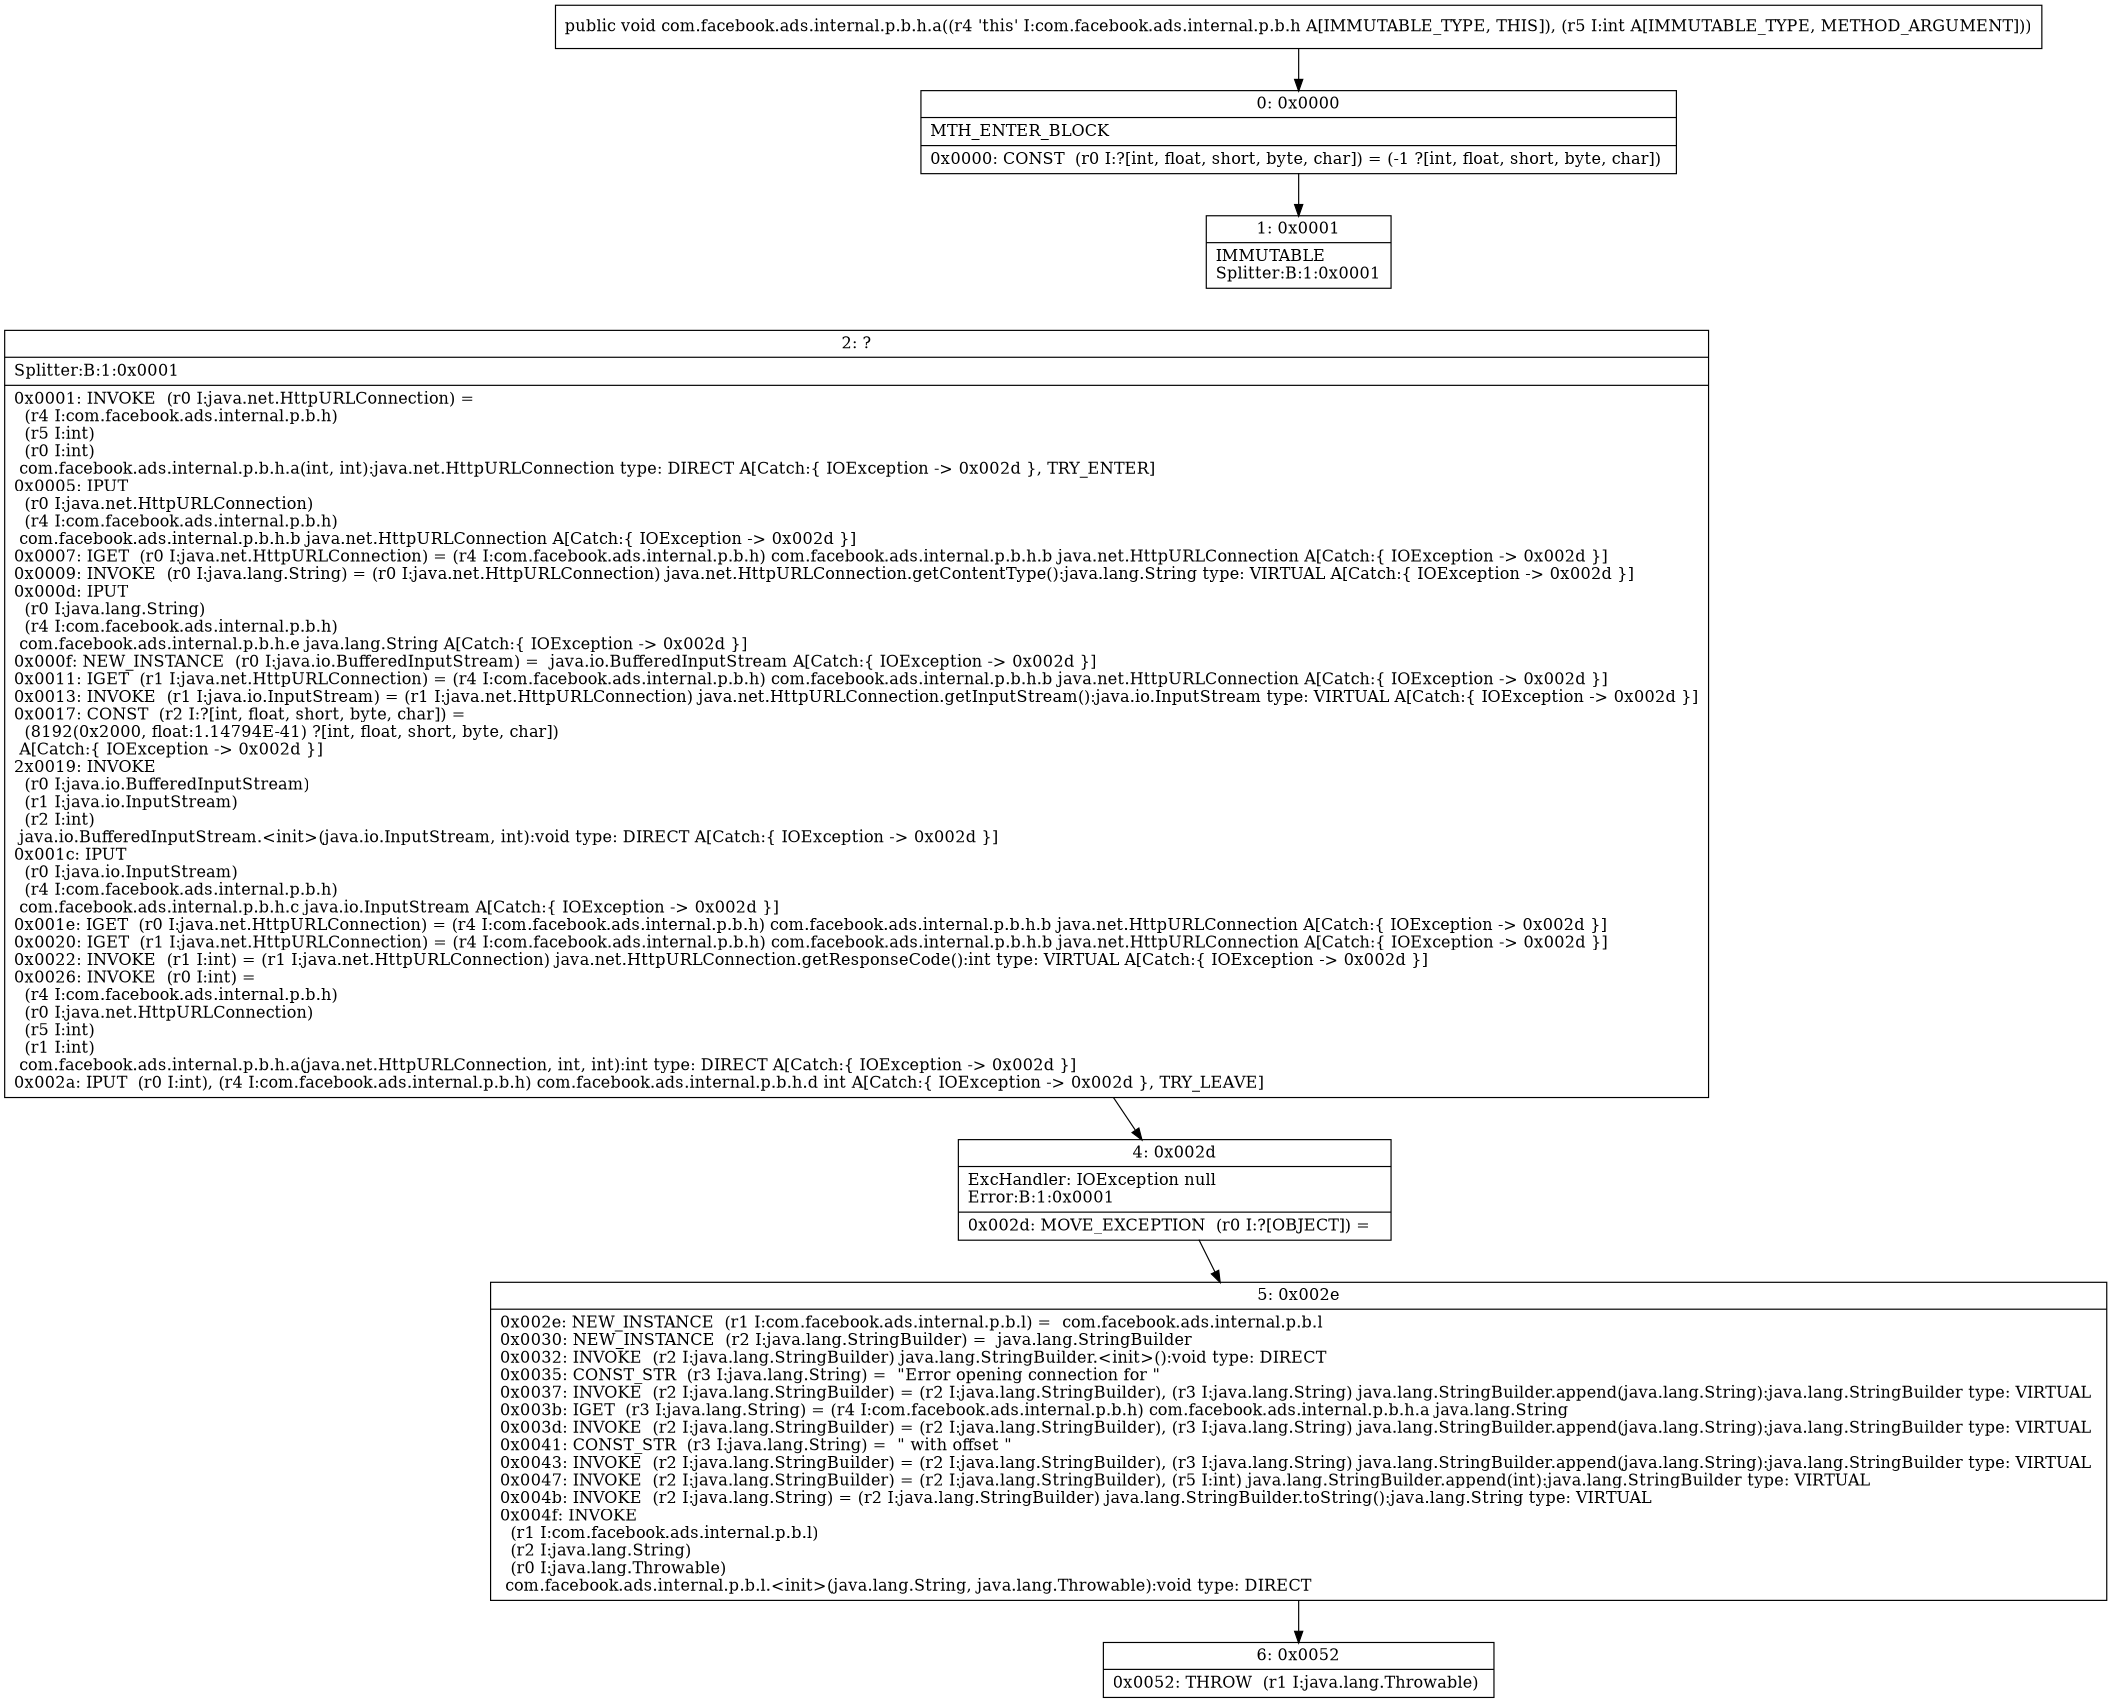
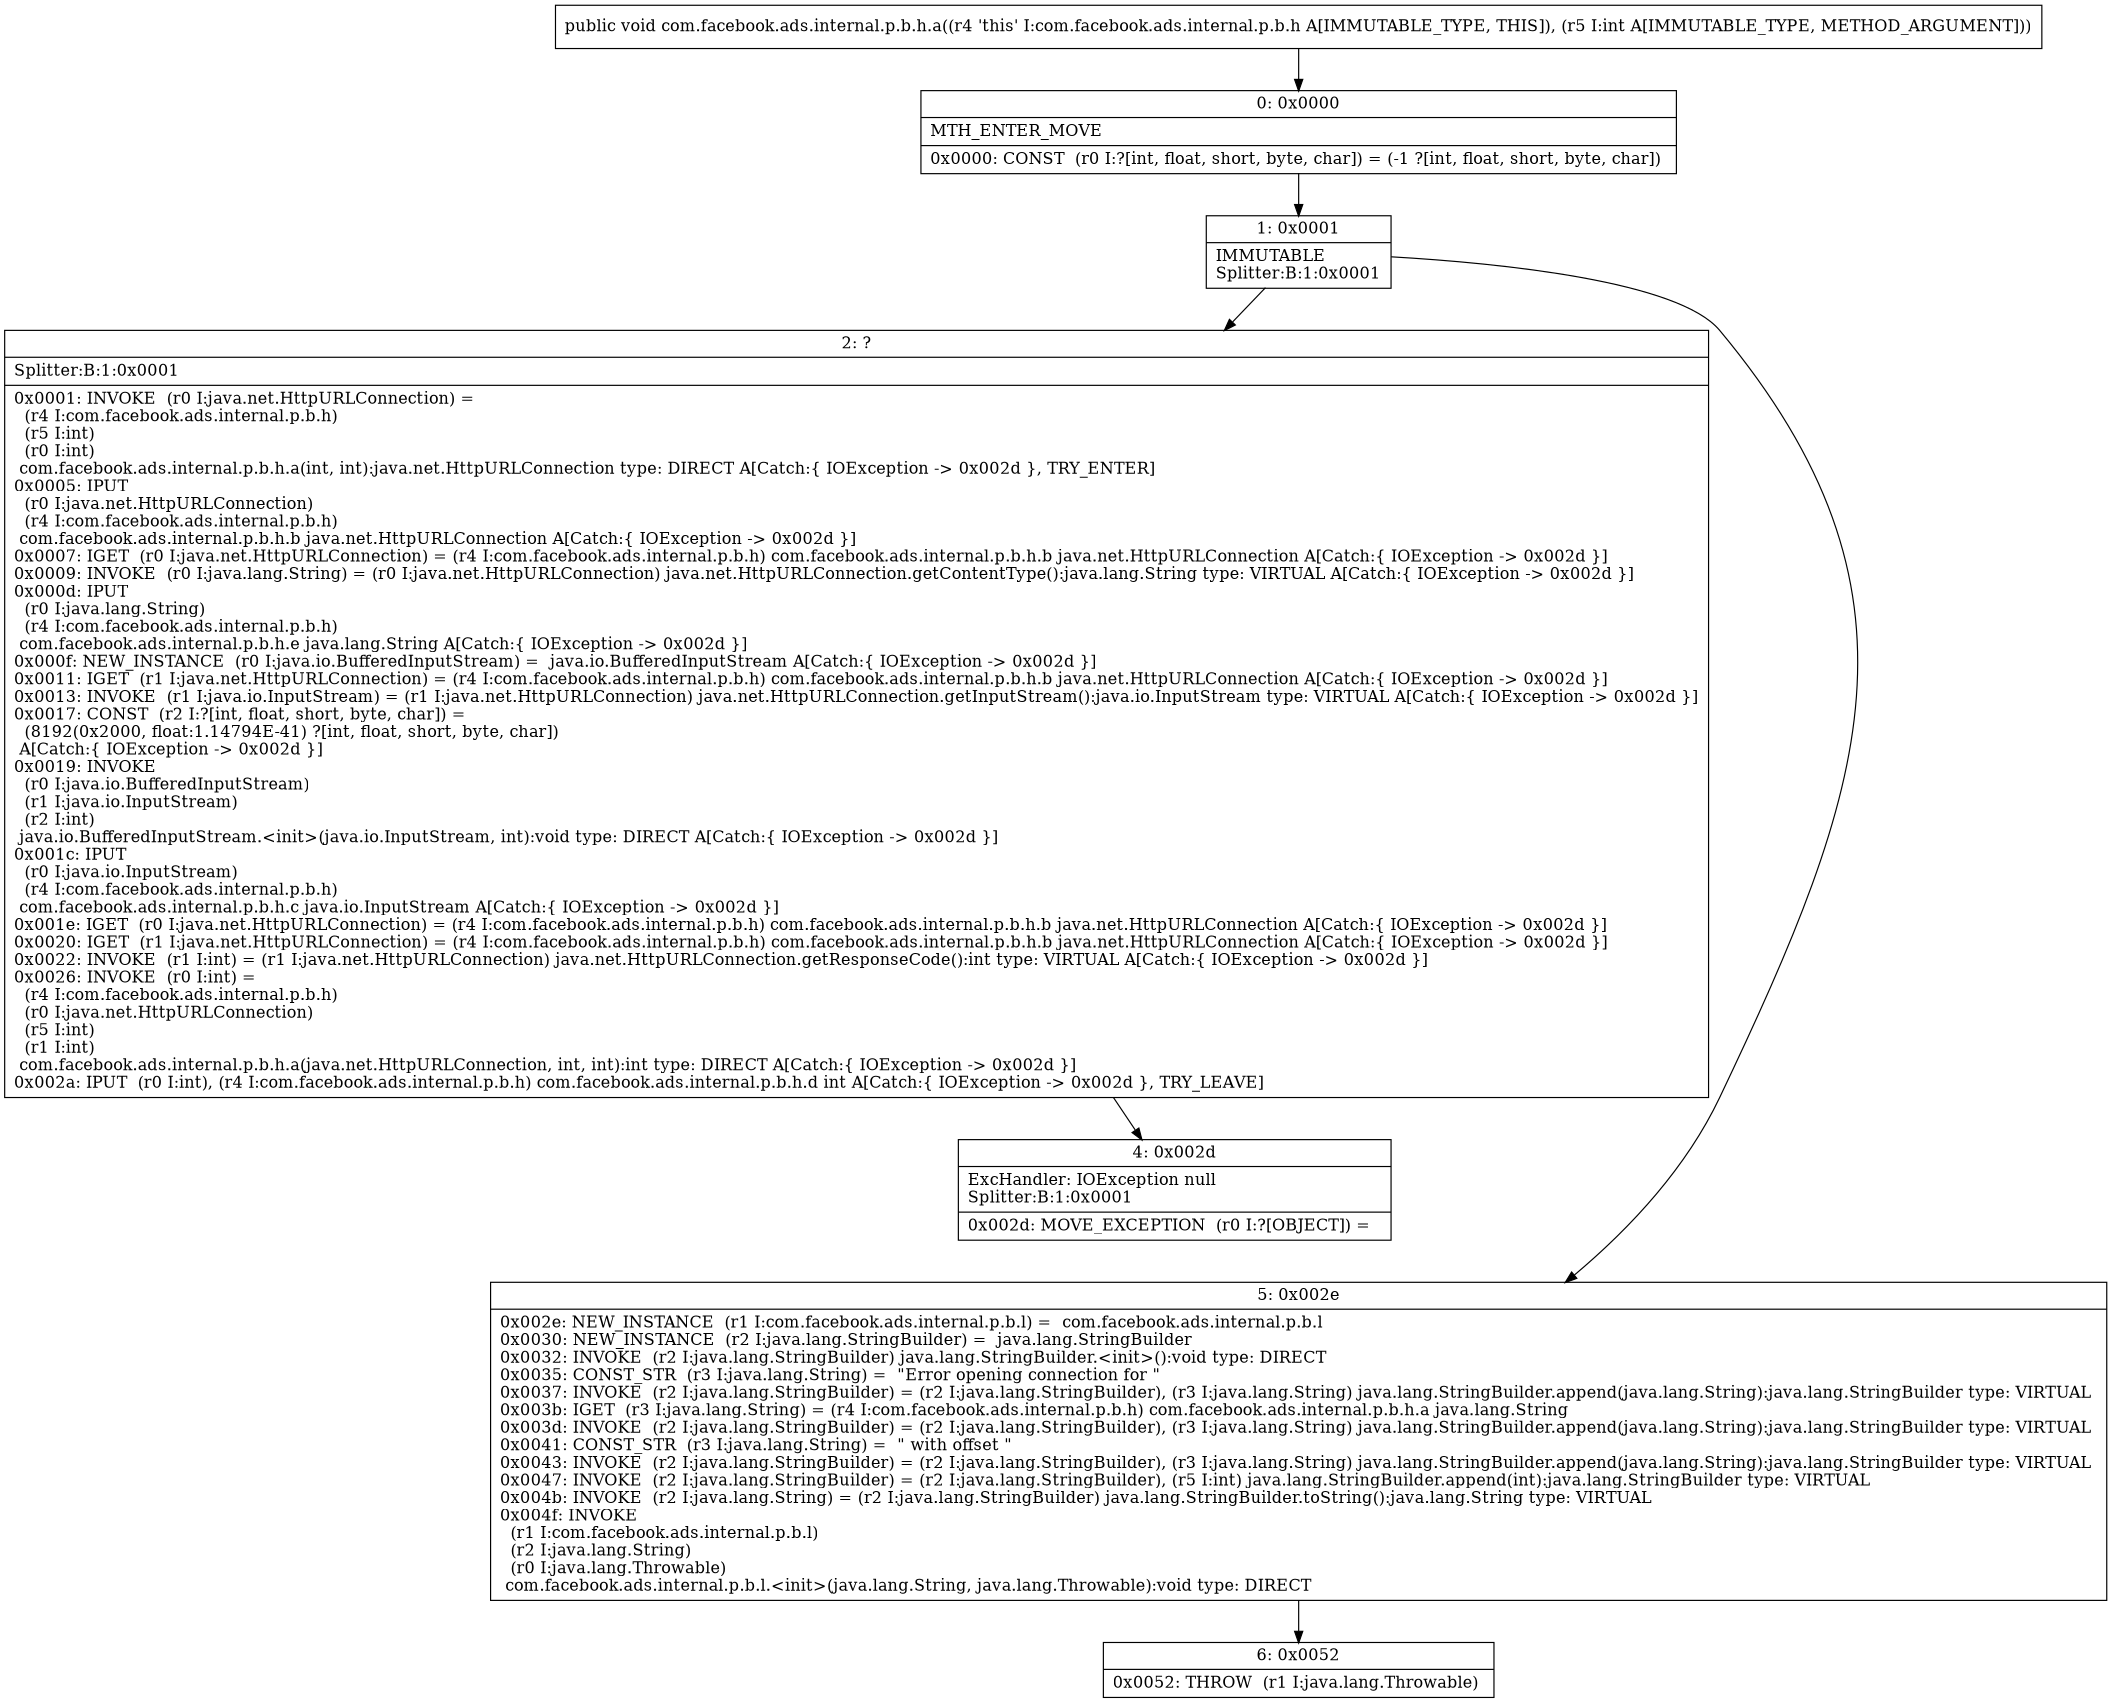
(1020, 131) -> (1017, 131)
none -> (1249, 305)
(91, 767) -> (91, 767)
(1041, 1198) -> (1051, 1198)
(1207, 1256) -> (1855, 654)
